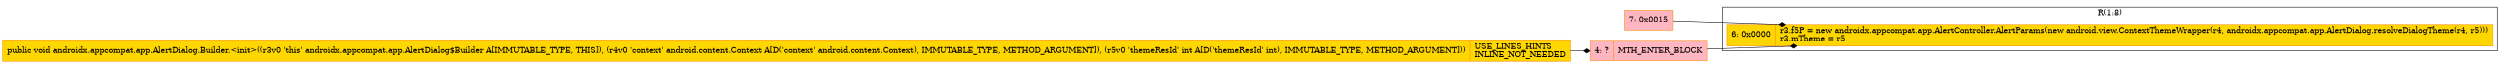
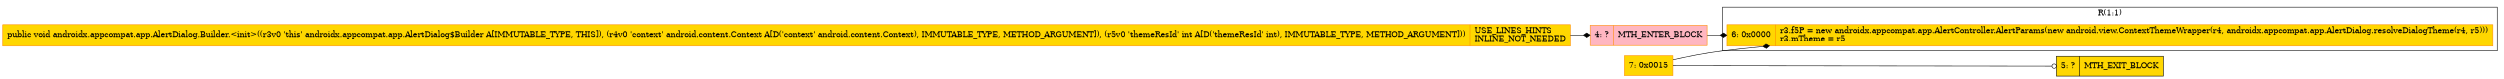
(2110, 14) -> (2110, 14)
(1649, 20) -> (1649, 66)
none -> (2110, 66)
